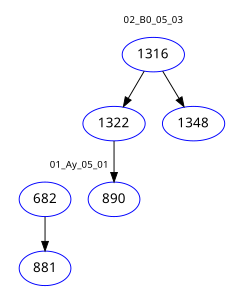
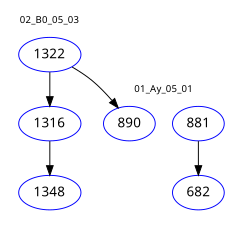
(136, 85) -> (50, 84)
(45, 229) -> (198, 153)
